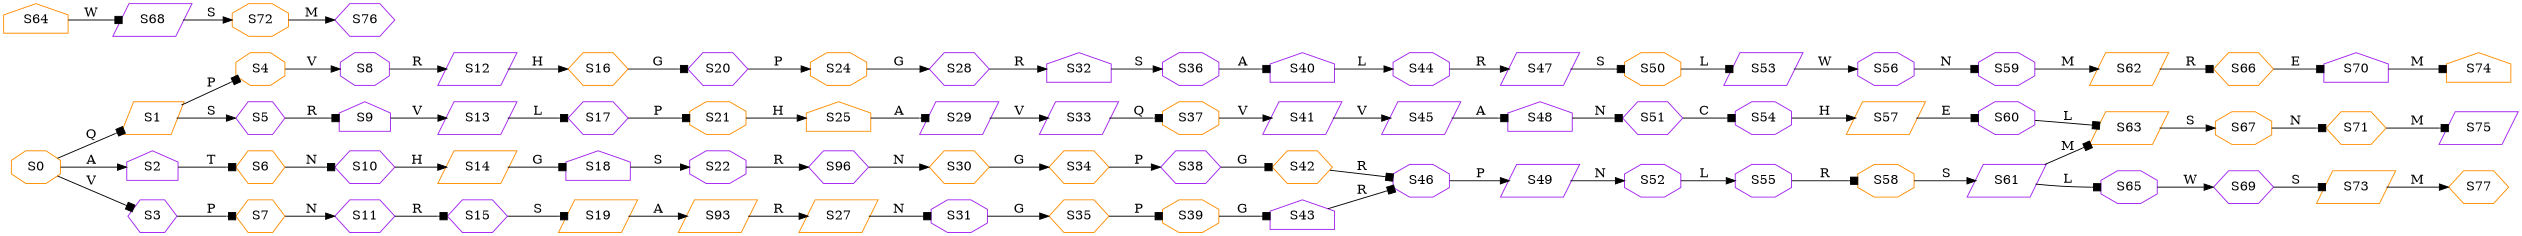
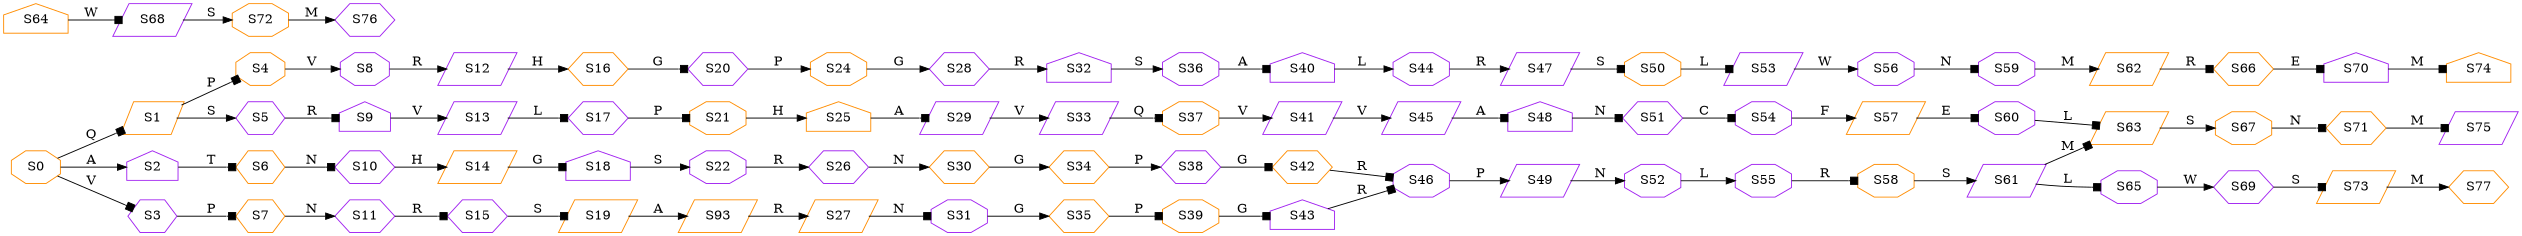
(1825, 111) -> (1825, 111)
(839, 167) -> (839, 167)
